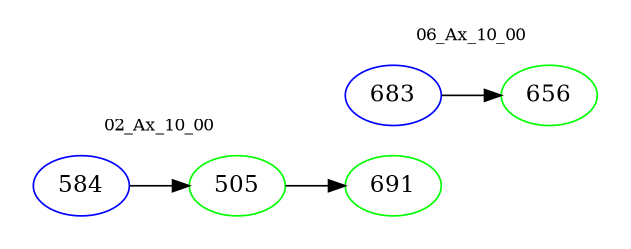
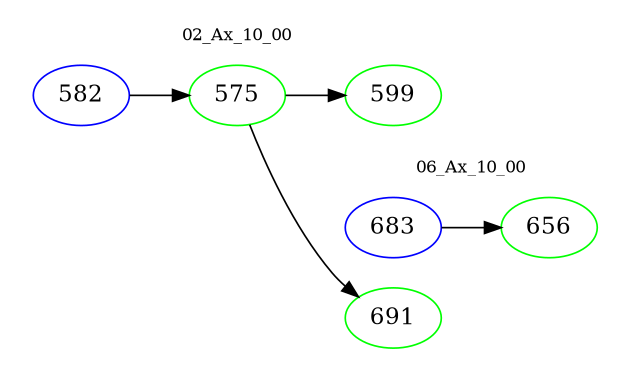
none -> (393, 95)
(81, 186) -> (81, 95)
(237, 186) -> (237, 95)
